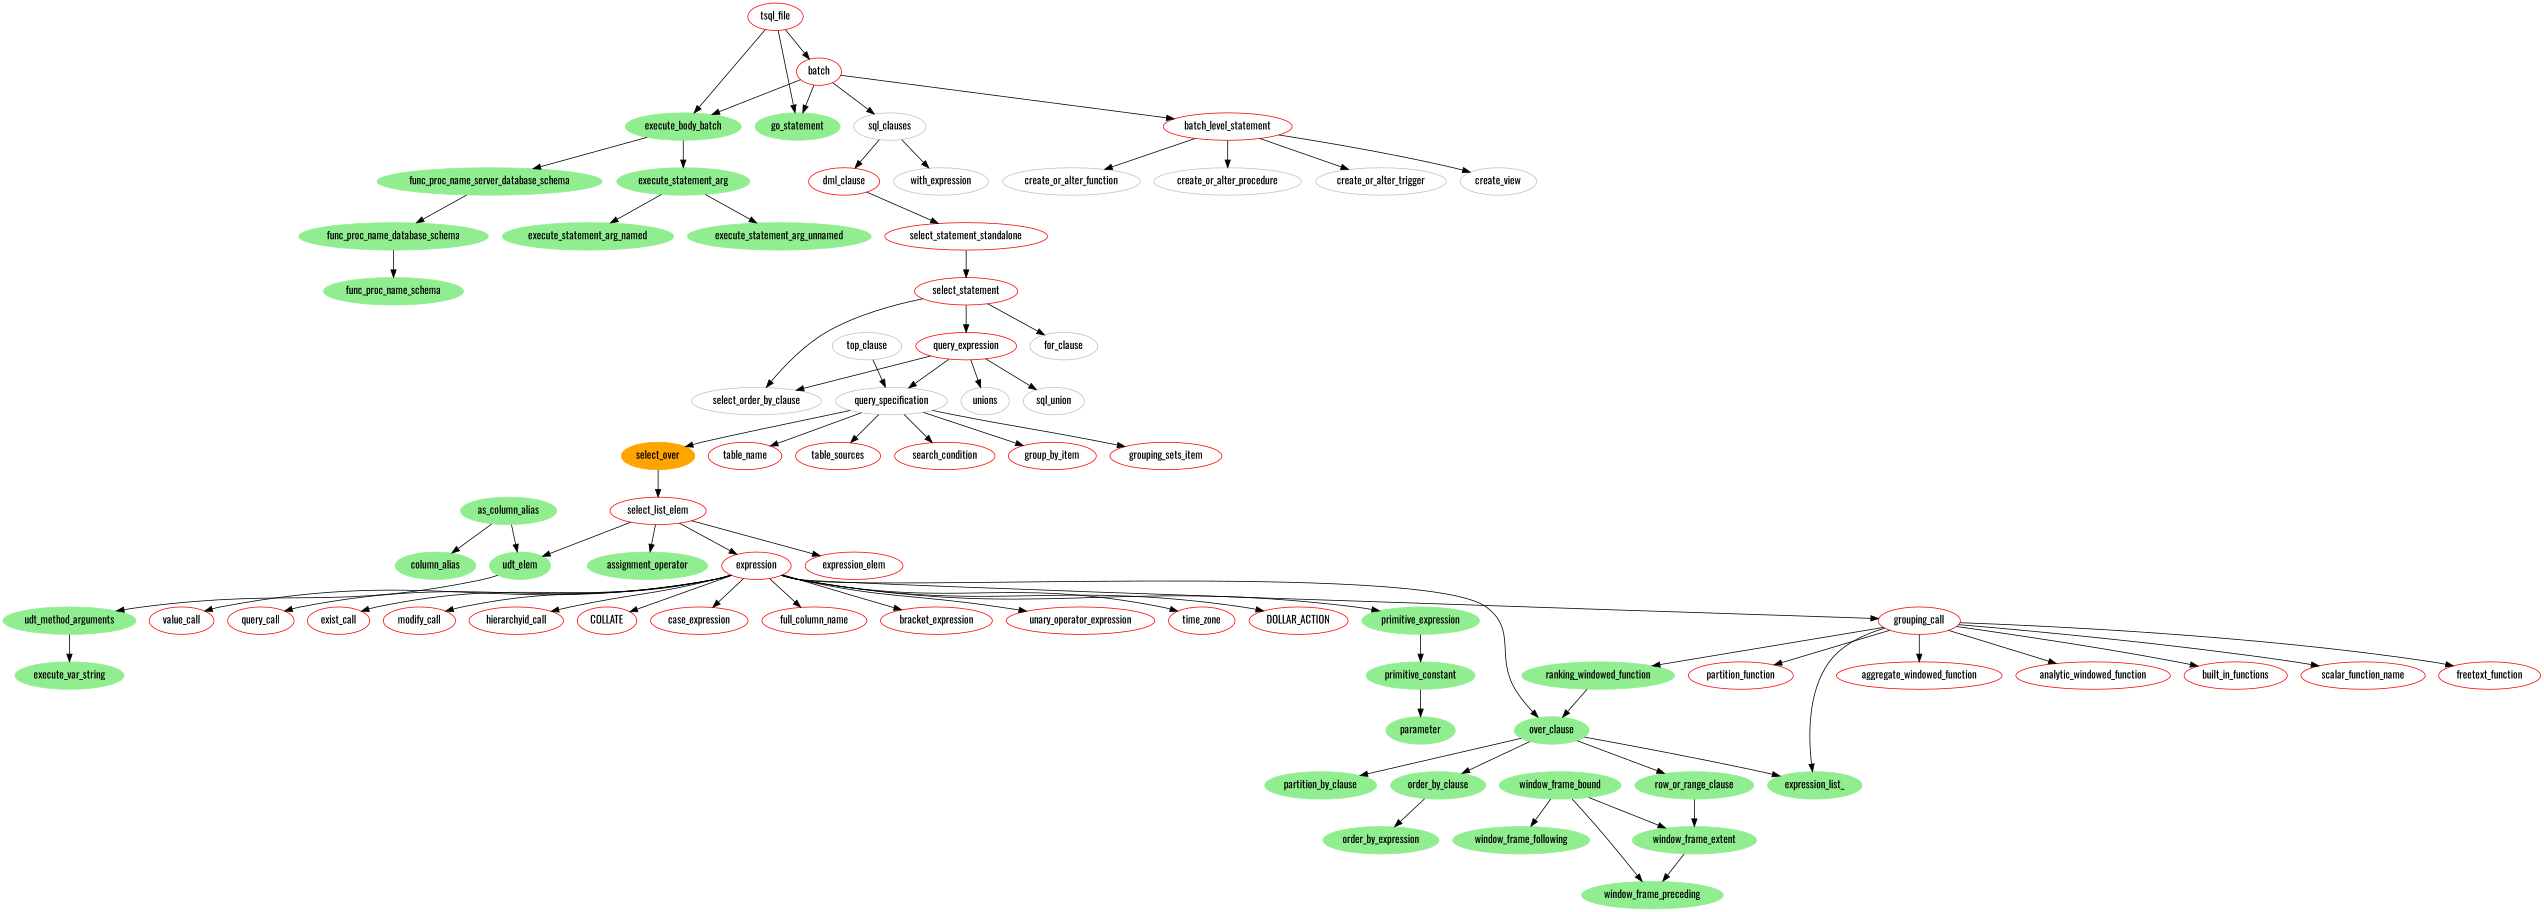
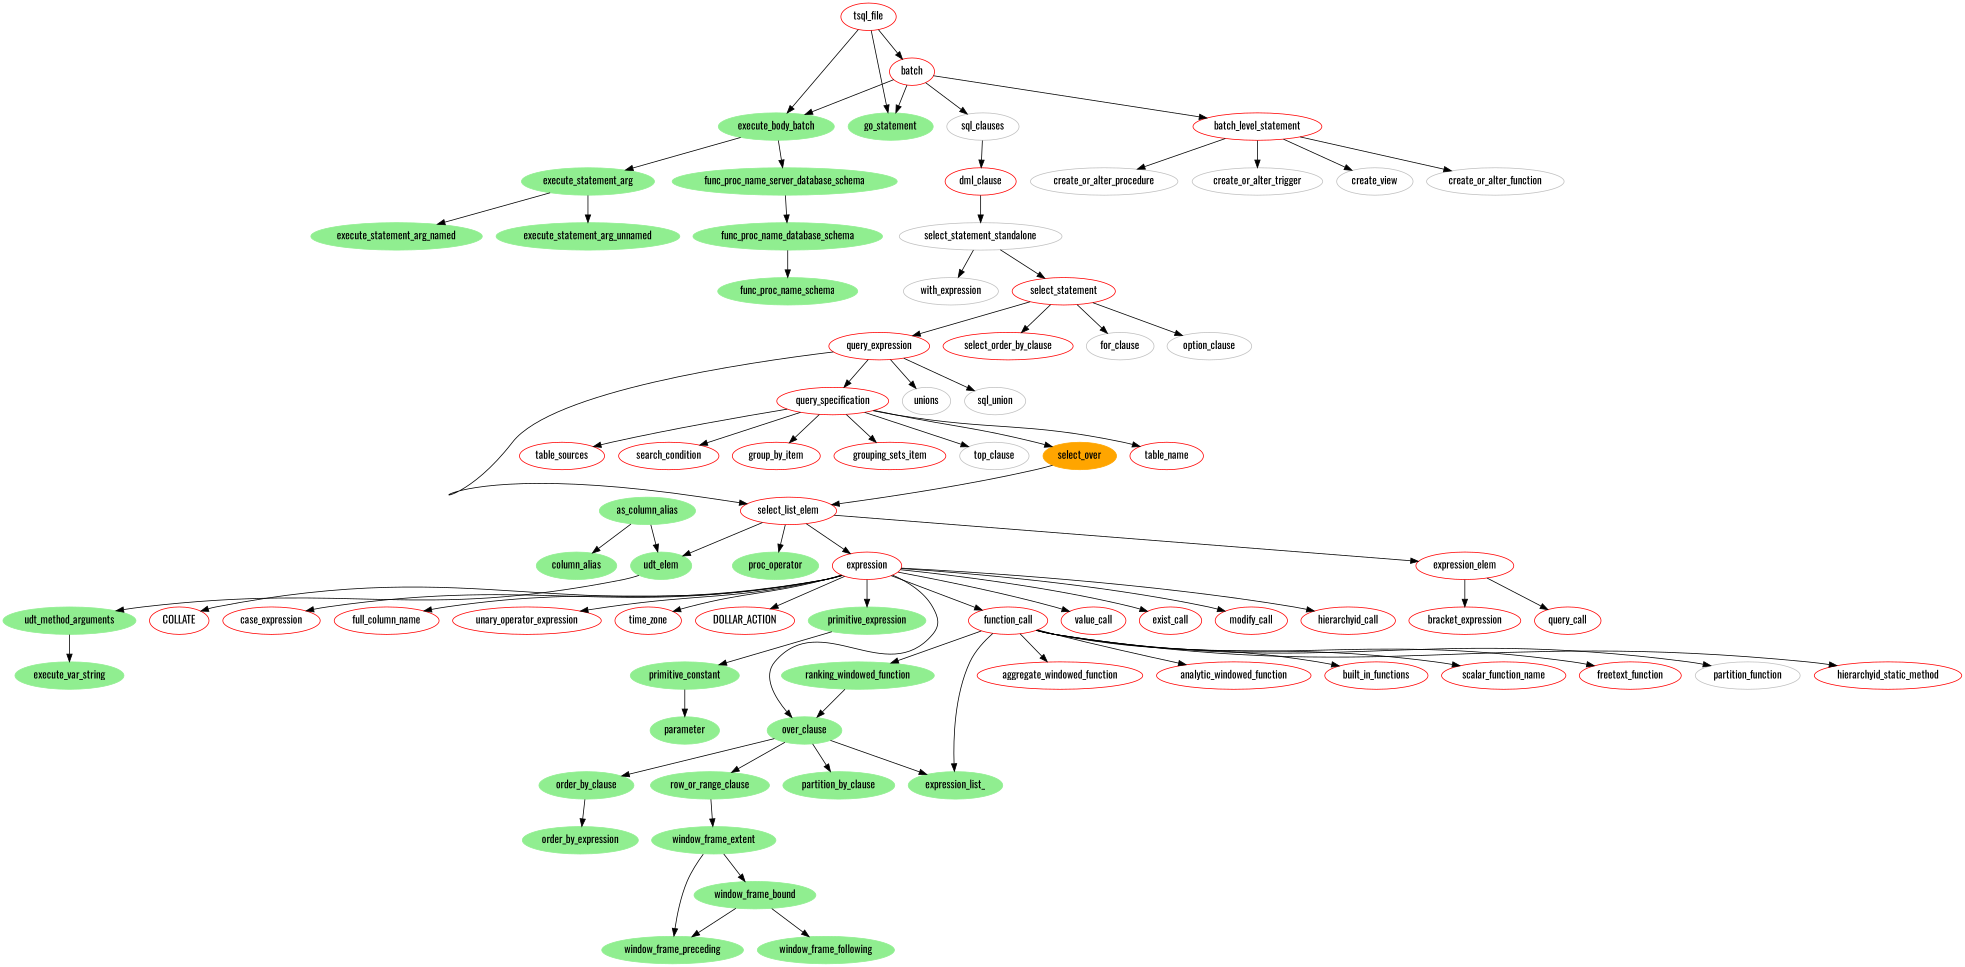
(913, 151) -> (968, 260)
(966, 236) -> (981, 236)
none -> (1209, 346)
(867, 372) -> (499, 456)
(879, 374) -> (913, 428)
(756, 401) -> (1008, 346)
(891, 401) -> (833, 401)
(647, 566) -> (776, 566)
(512, 593) -> (1514, 592)
(844, 593) -> (1465, 589)
(1919, 621) -> (1008, 621)
(1741, 676) -> (1748, 676)
none -> (1888, 676)
(1624, 811) -> (732, 865)
